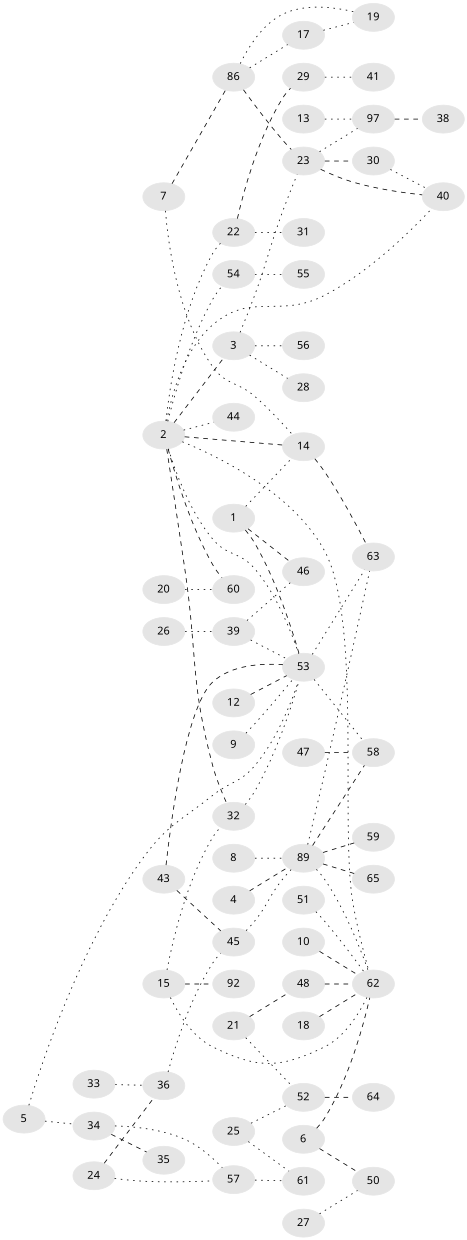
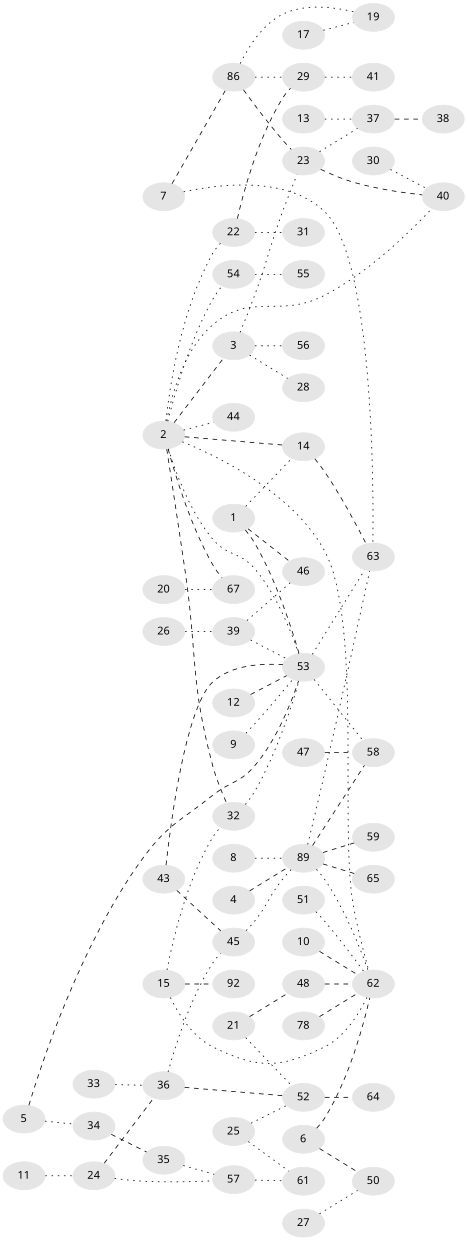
(269, 56) -> (269, 77)
(373, 119) -> (373, 119)
(339, 161) -> none
(201, 347) -> (358, 300)
(234, 590) -> (234, 590)
(134, 871) -> (134, 871)
(304, 1026) -> (304, 1026)
none -> (234, 1092)
(173, 1135) -> (199, 1170)
none -> (24, 1176)
